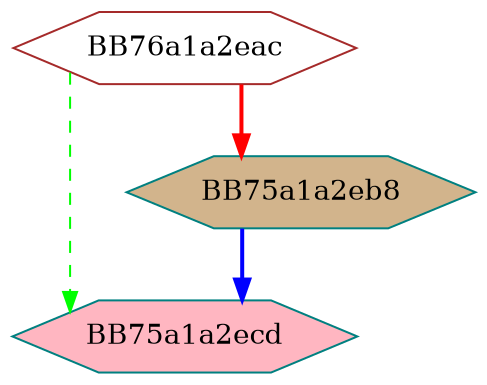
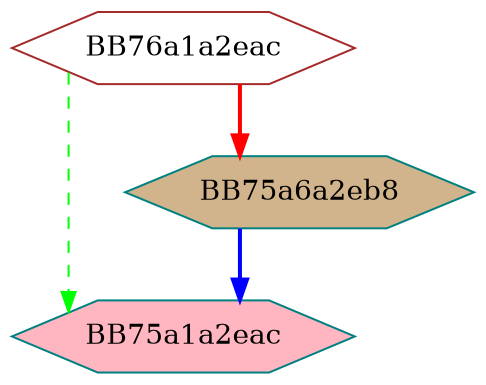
(301, 192) -> (300, 192)
(185, 336) -> (183, 336)
